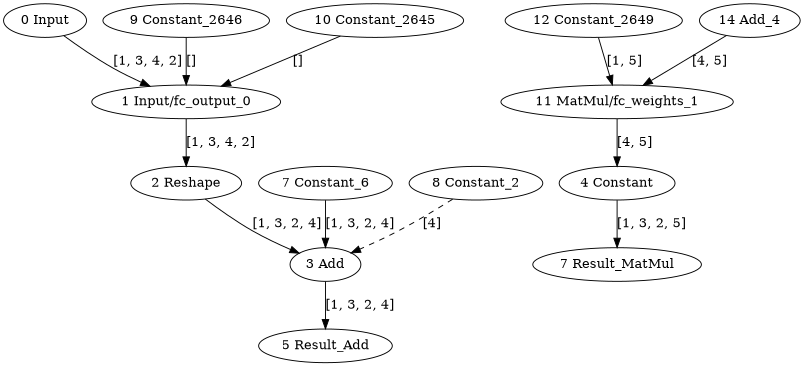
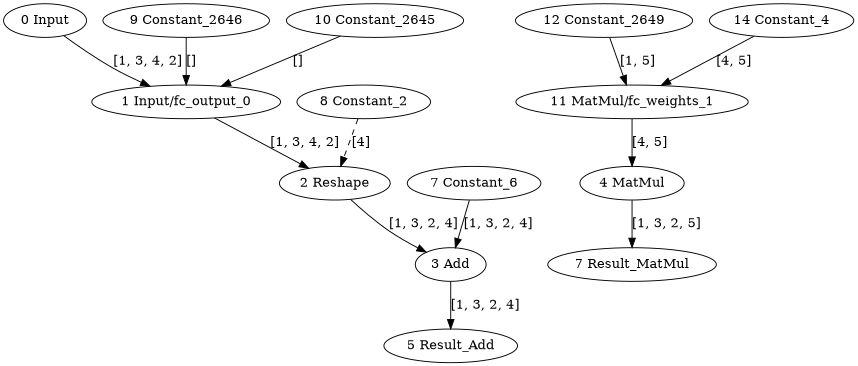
(750, 21) -> (782, 21)
(617, 183) -> (632, 183)
(407, 226) -> (351, 138)
